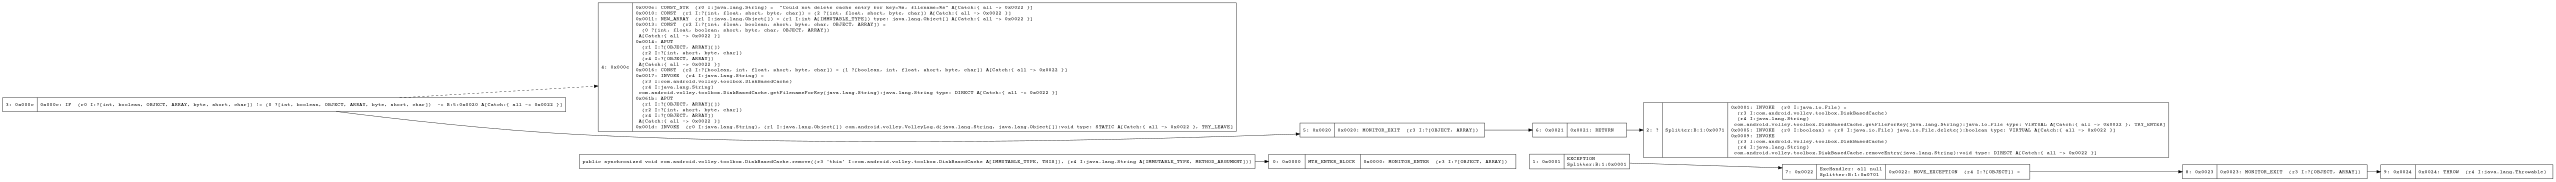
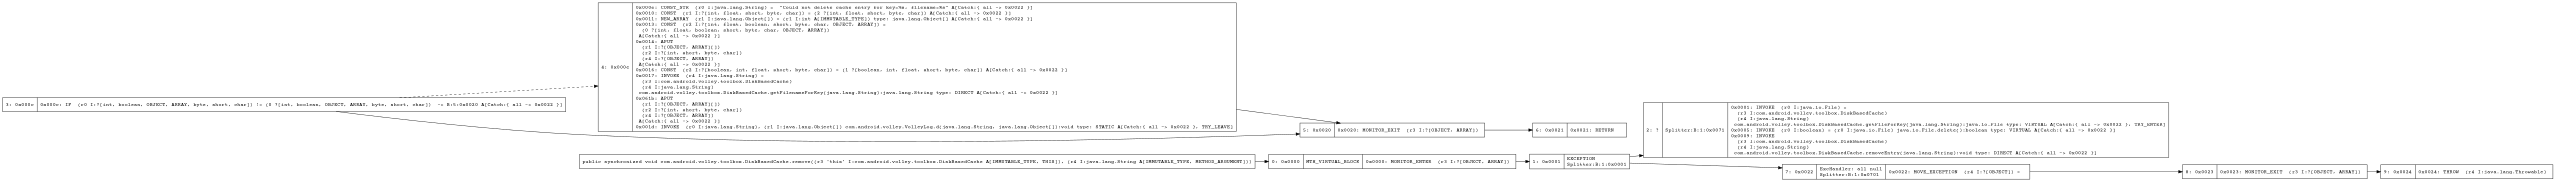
none -> (1286, 116)
(1633, 130) -> (1635, 156)
(1332, 161) -> (1333, 161)
none -> (1521, 162)
